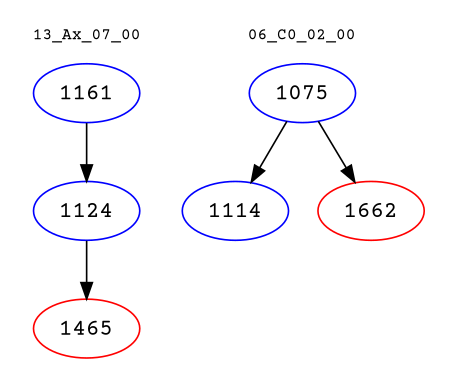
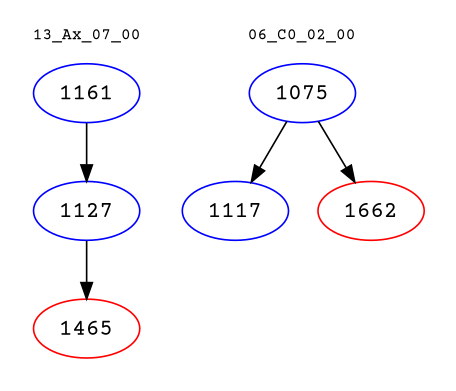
(87, 211) -> (87, 211)
(235, 211) -> (235, 211)
